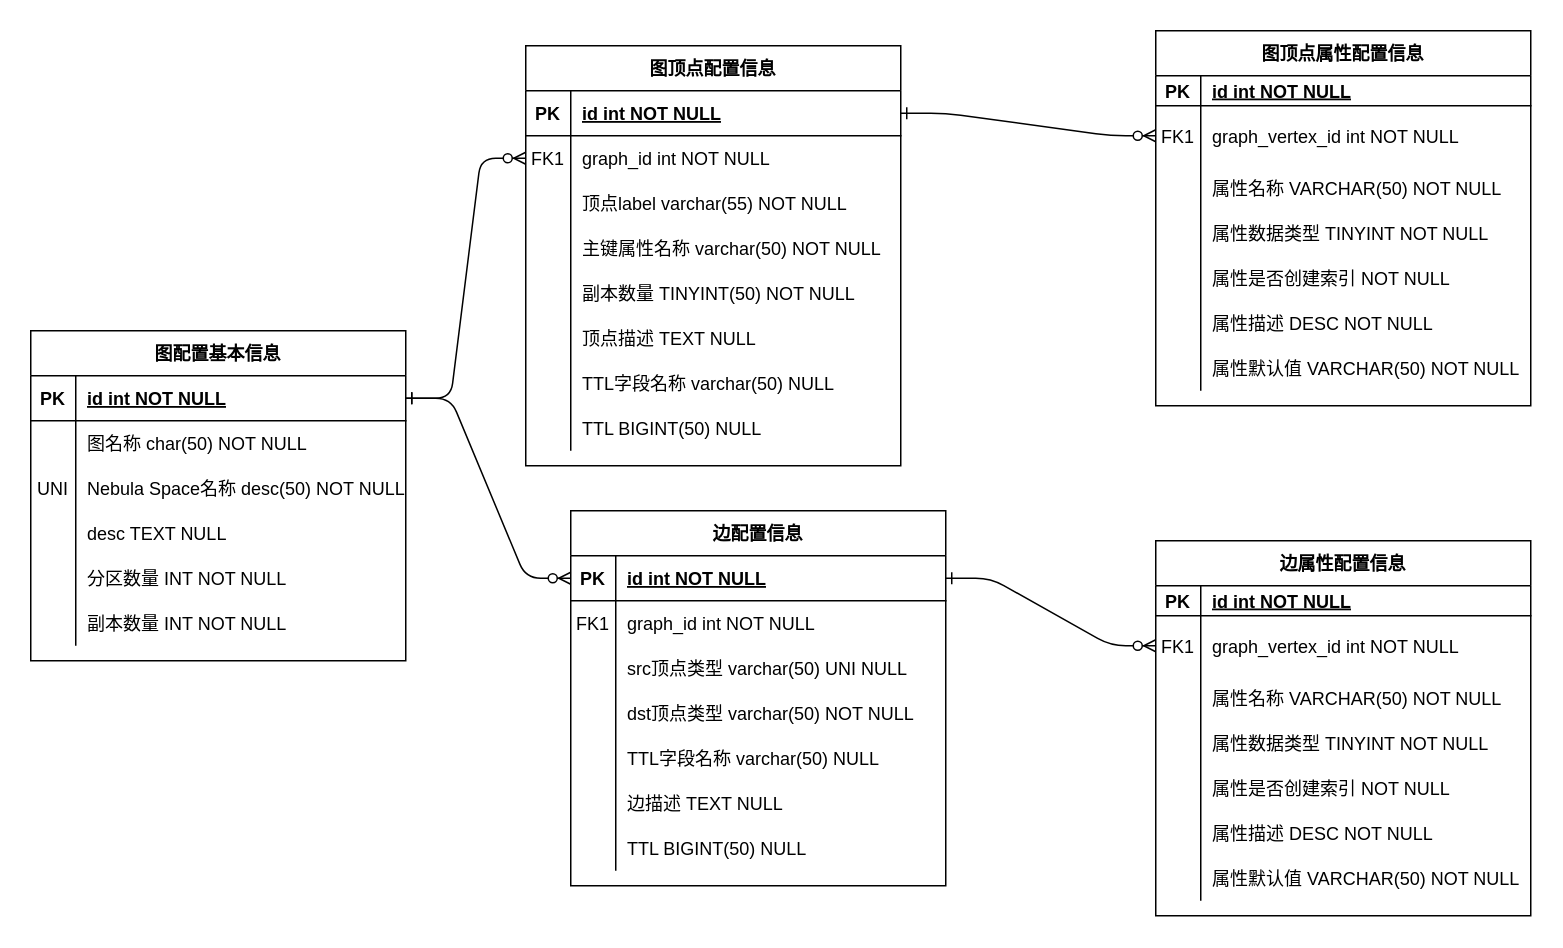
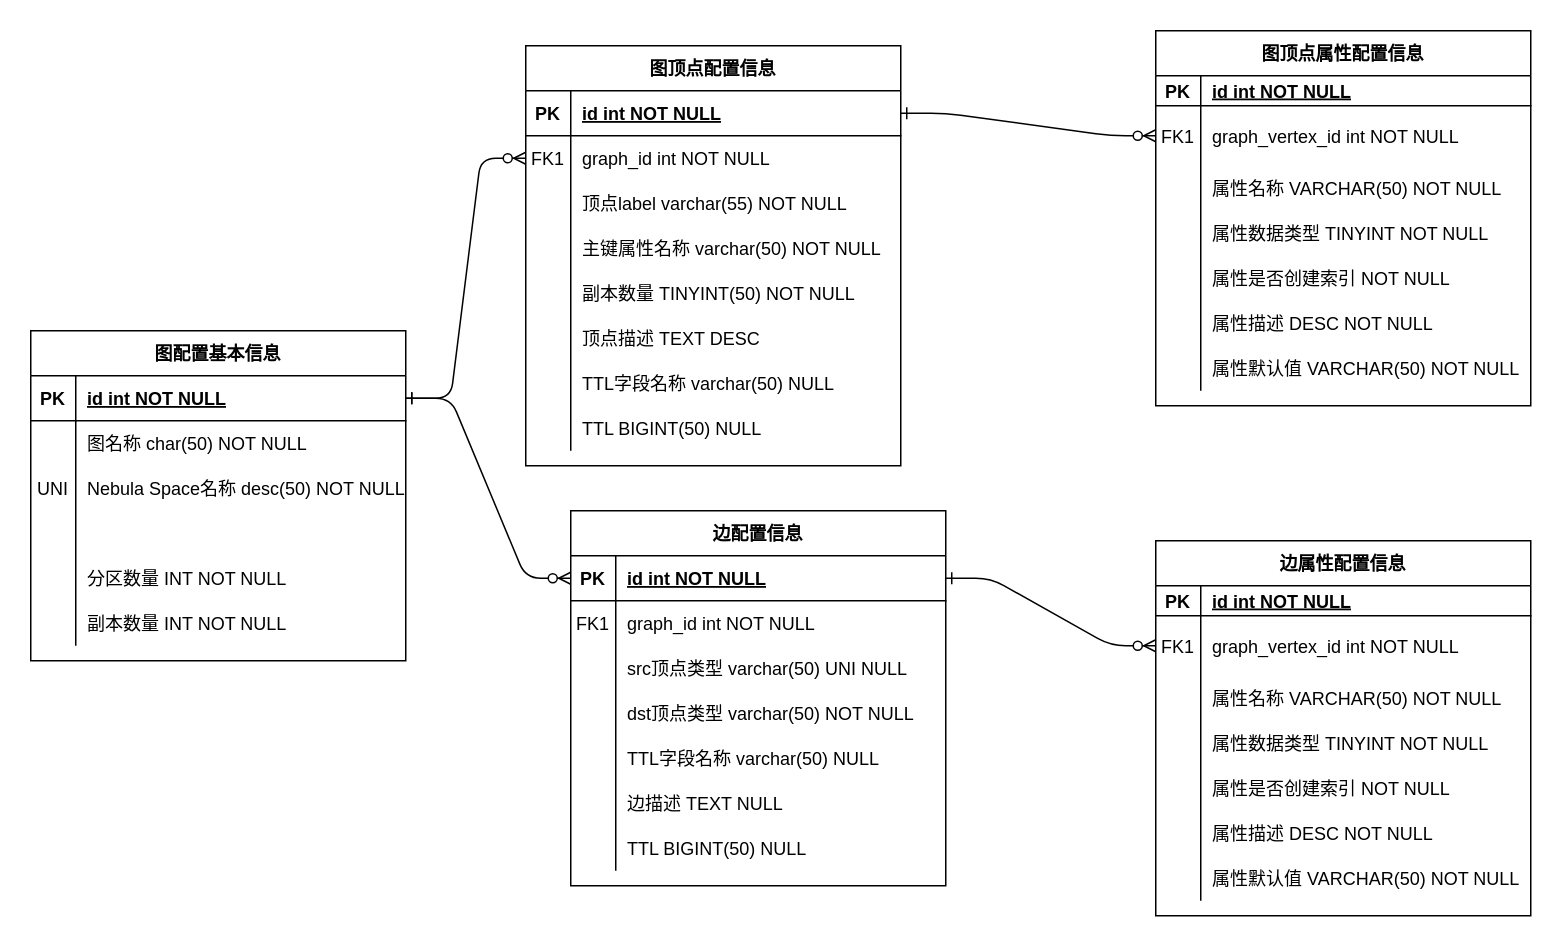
(664, 339) -> (664, 339)
(241, 533) -> none
